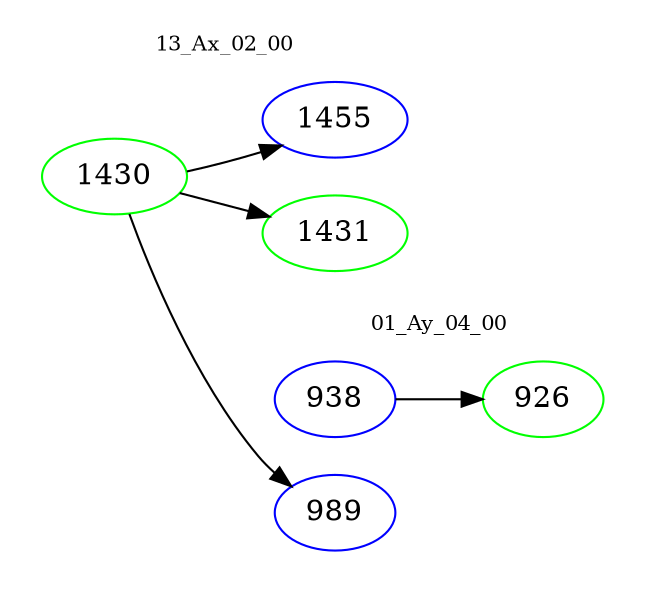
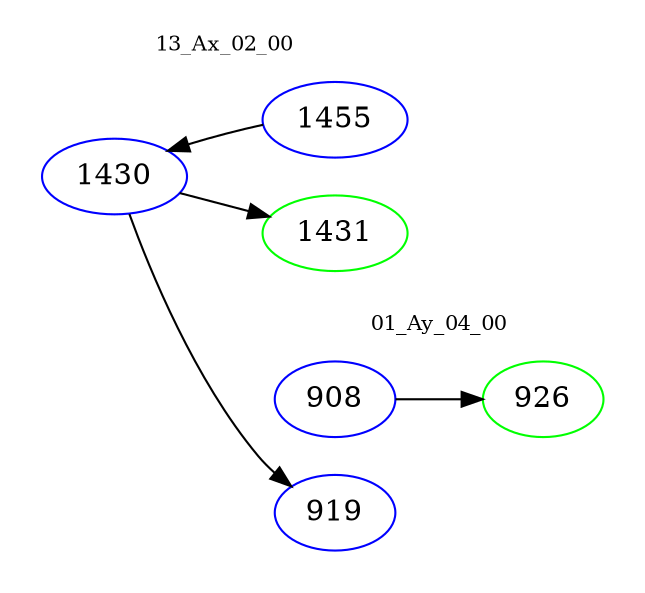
(224, 162) -> (226, 134)
(115, 177) -> (115, 177)
(335, 399) -> (335, 399)
(335, 513) -> (335, 513)
